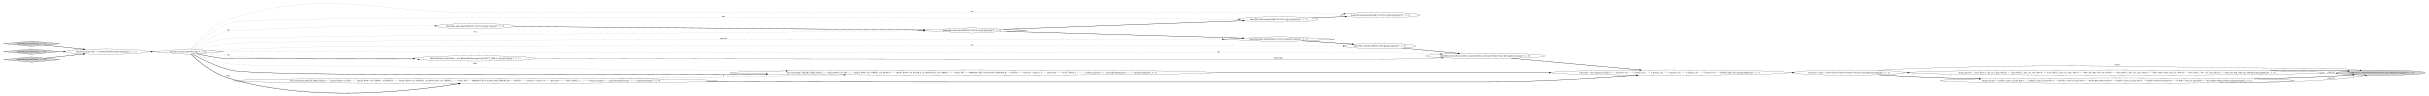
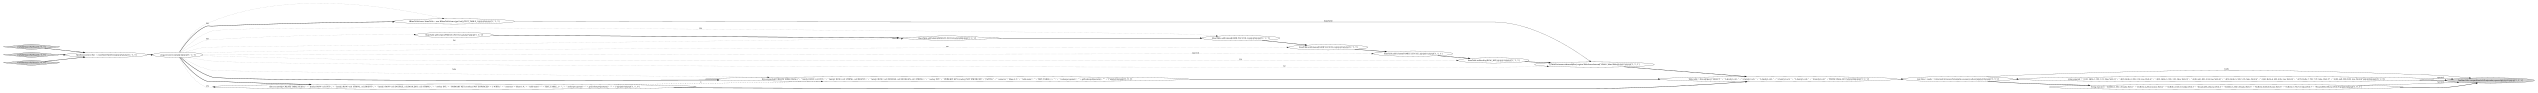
(1124, 35) -> (1370, 50)
(1279, 39) -> (1413, 54)
(188, 52) -> (178, 55)
